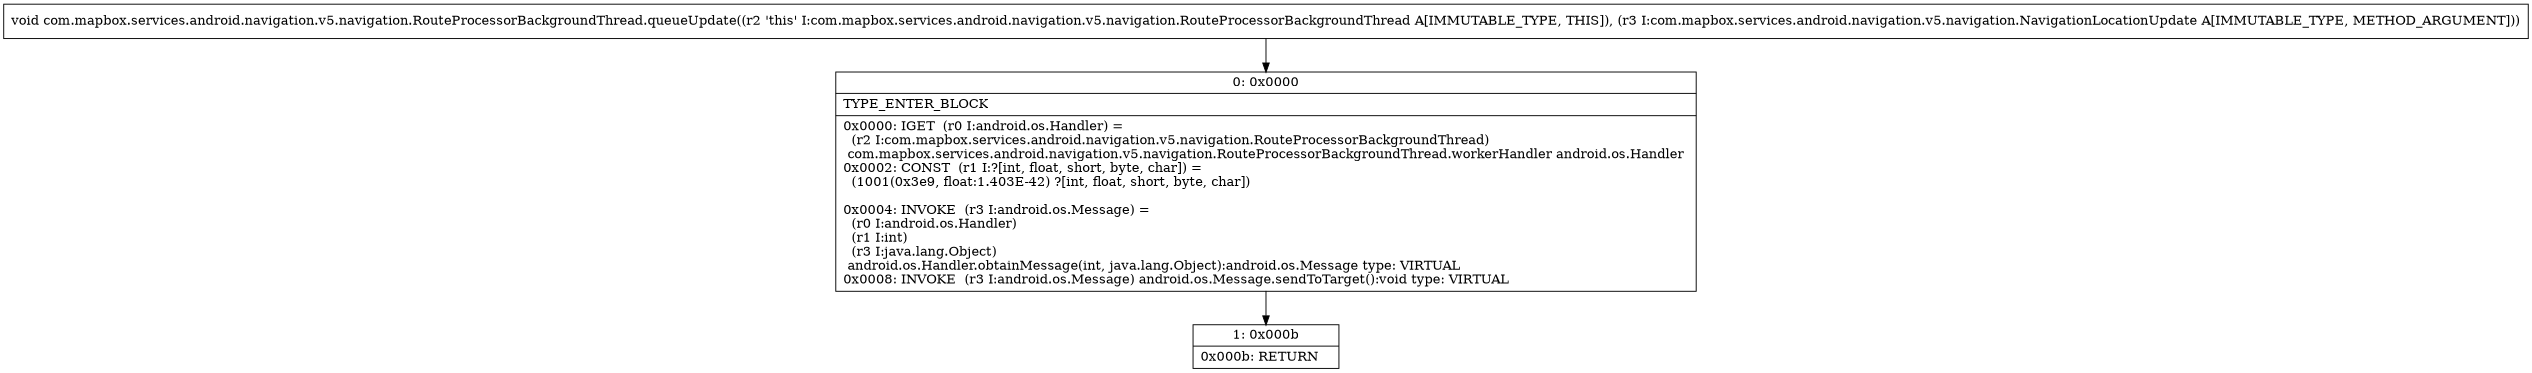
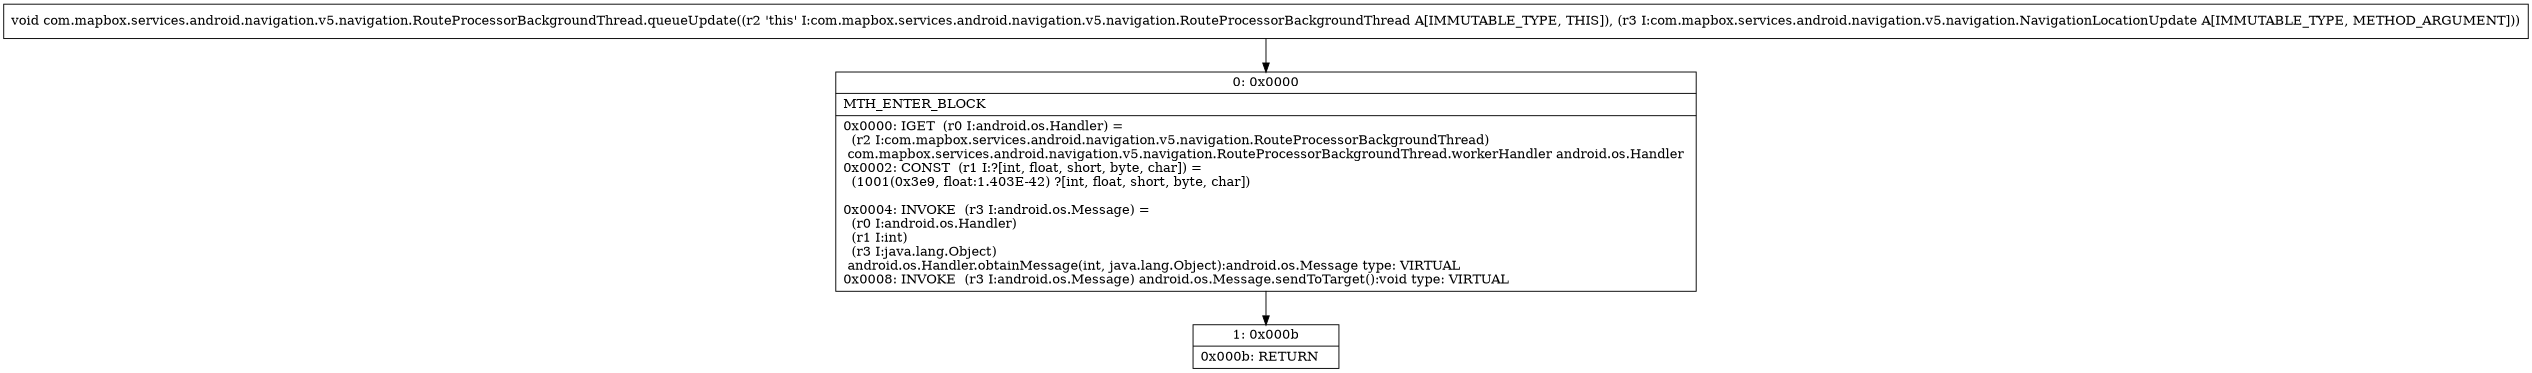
(916, 104) -> (915, 104)
